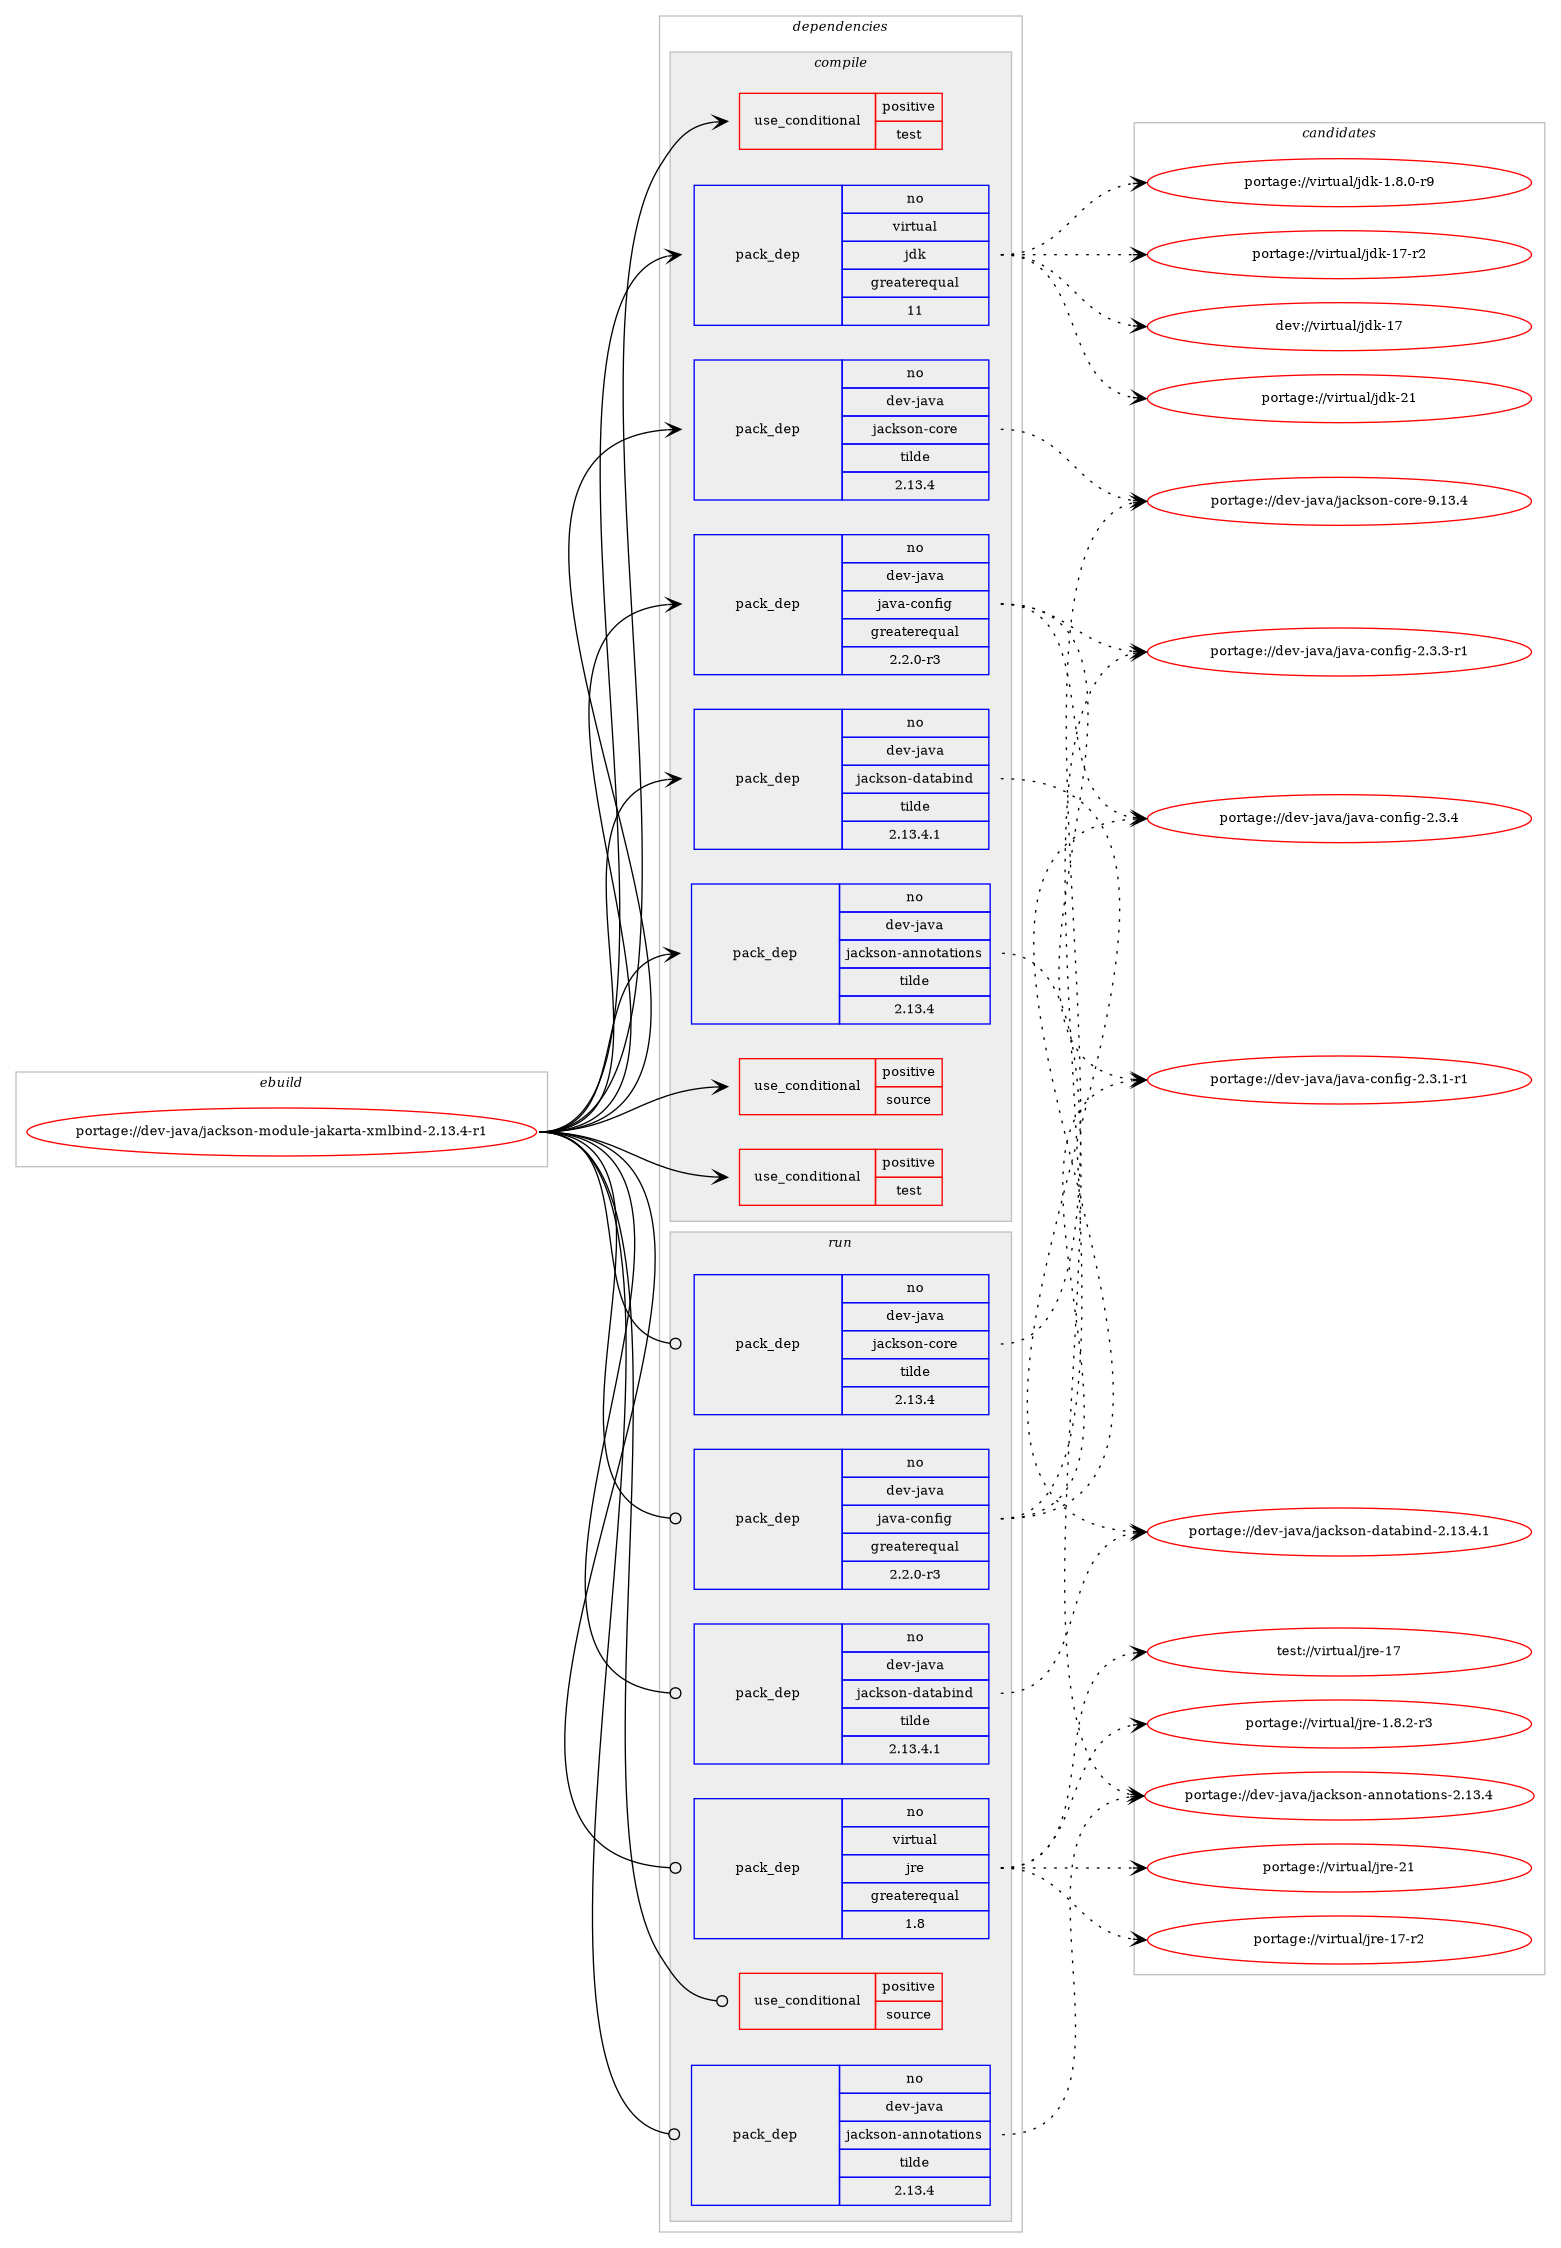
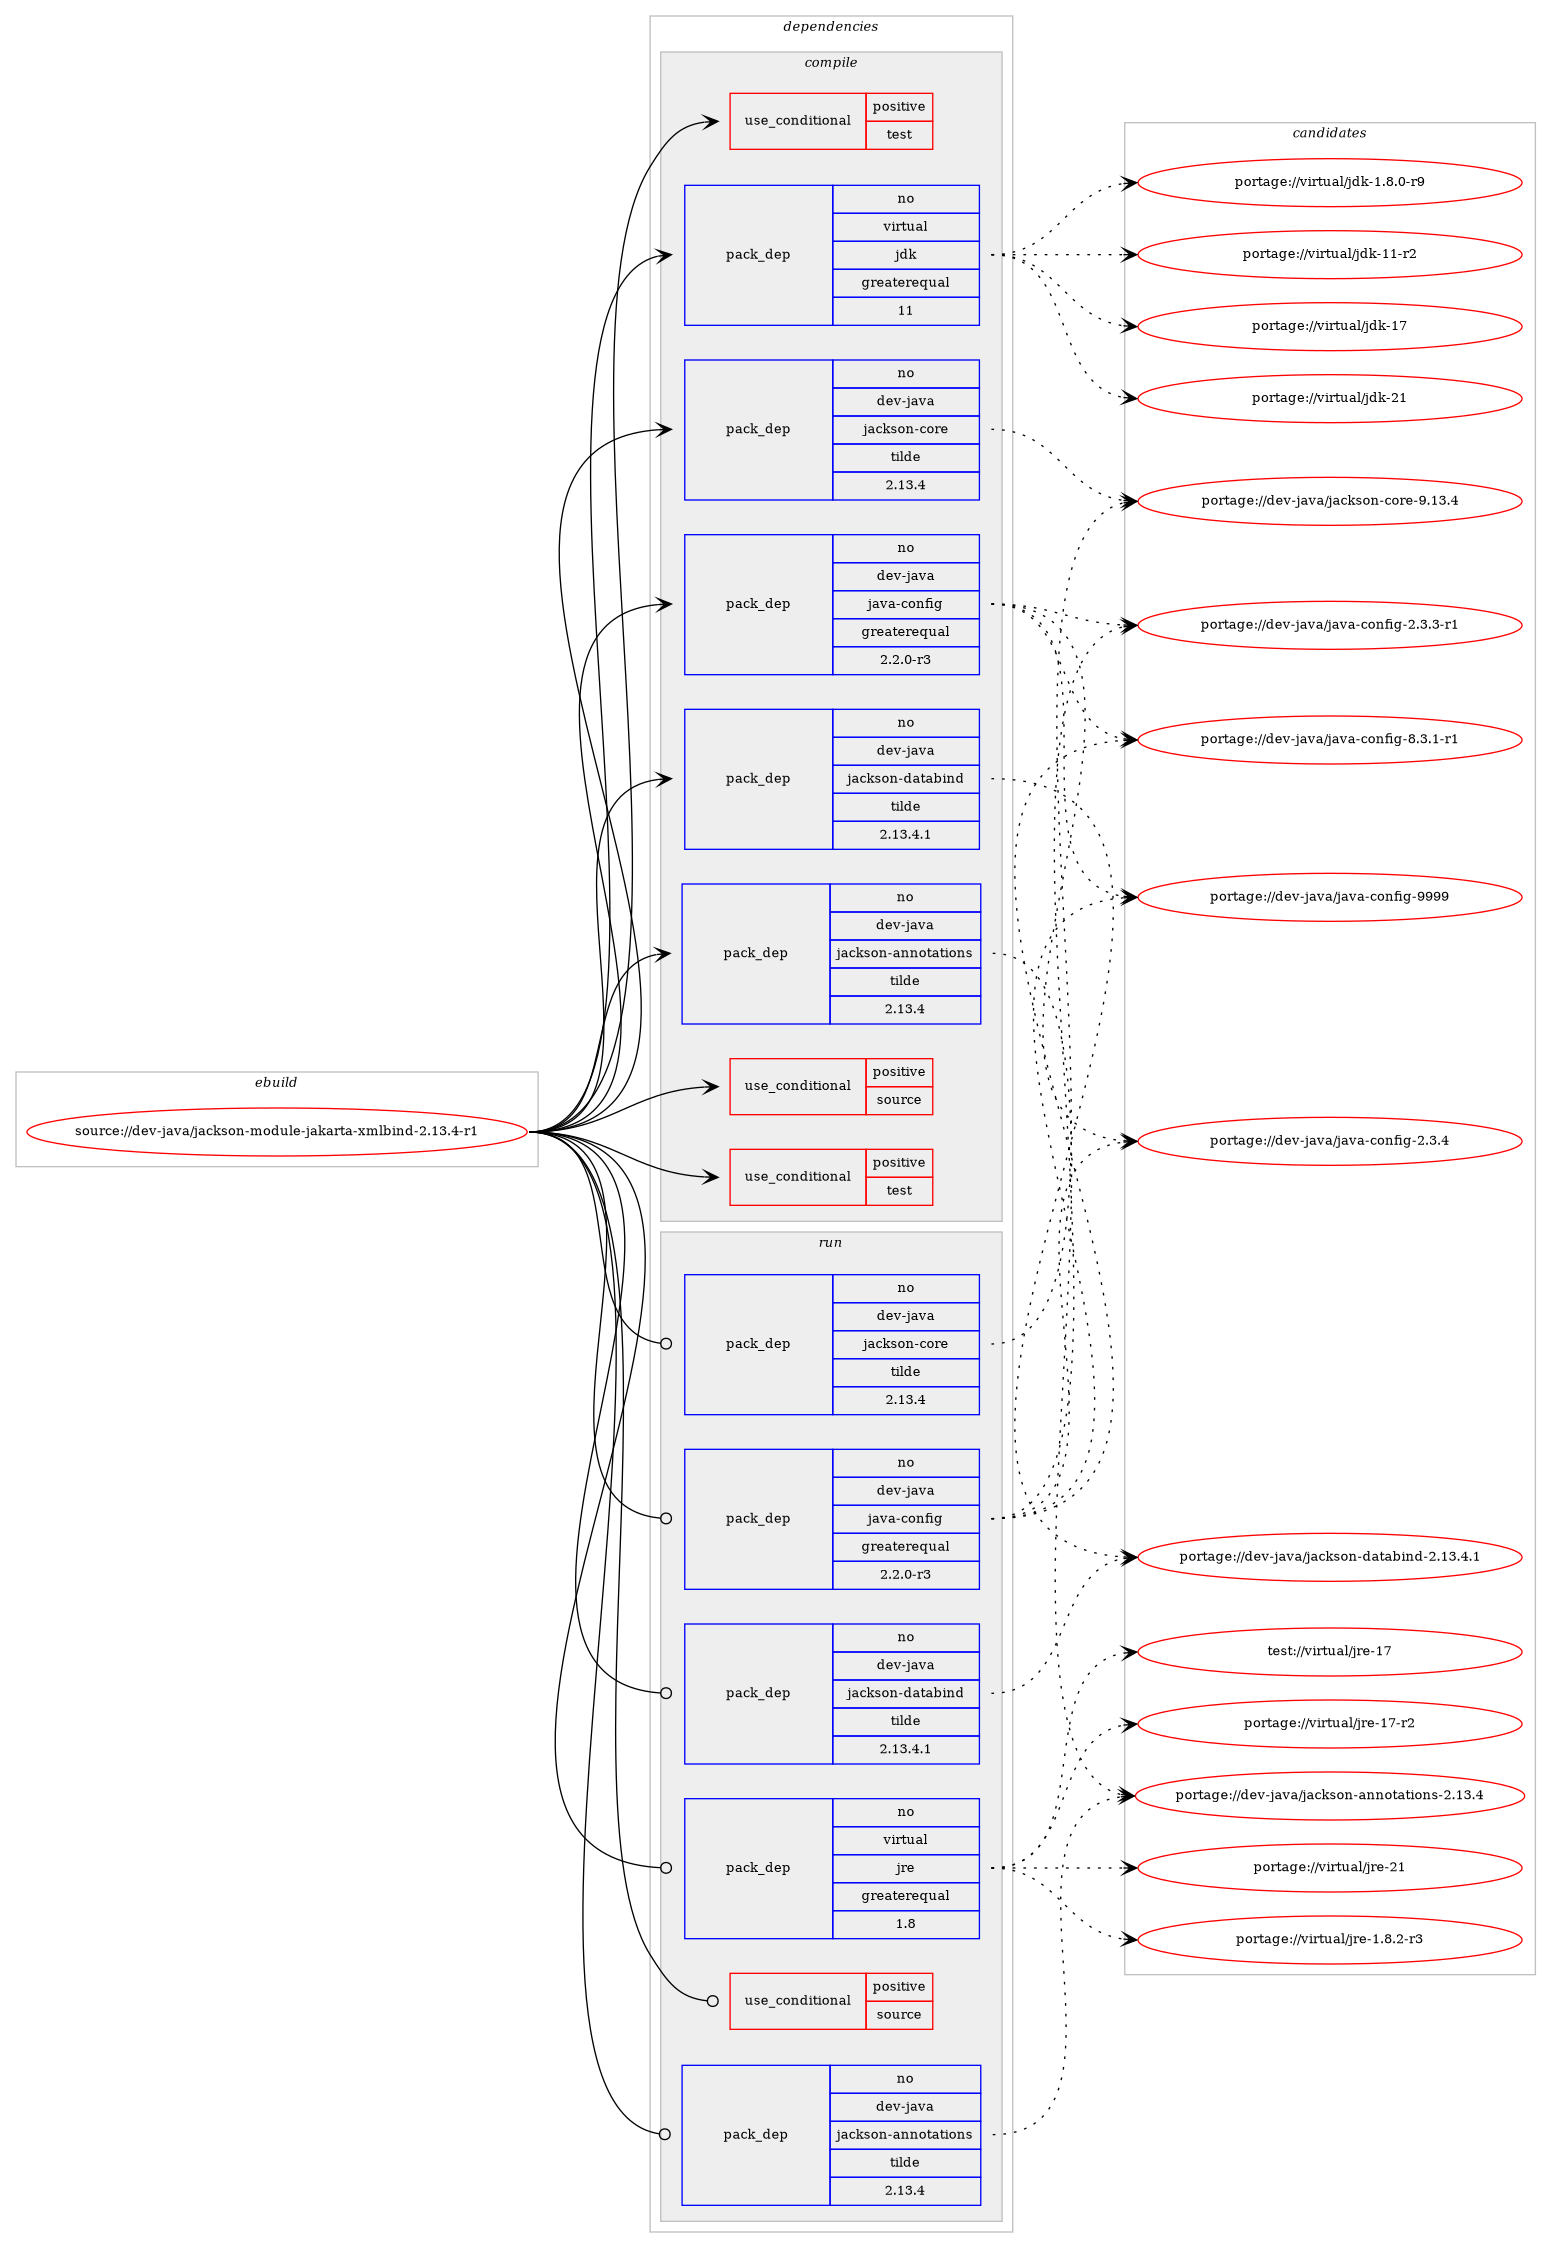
(1339, 255) -> (1330, 255)
(1339, 327) -> (1330, 327)
none -> (1330, 897)
(1339, 1080) -> (1330, 740)
(282, 1132) -> (277, 1132)
